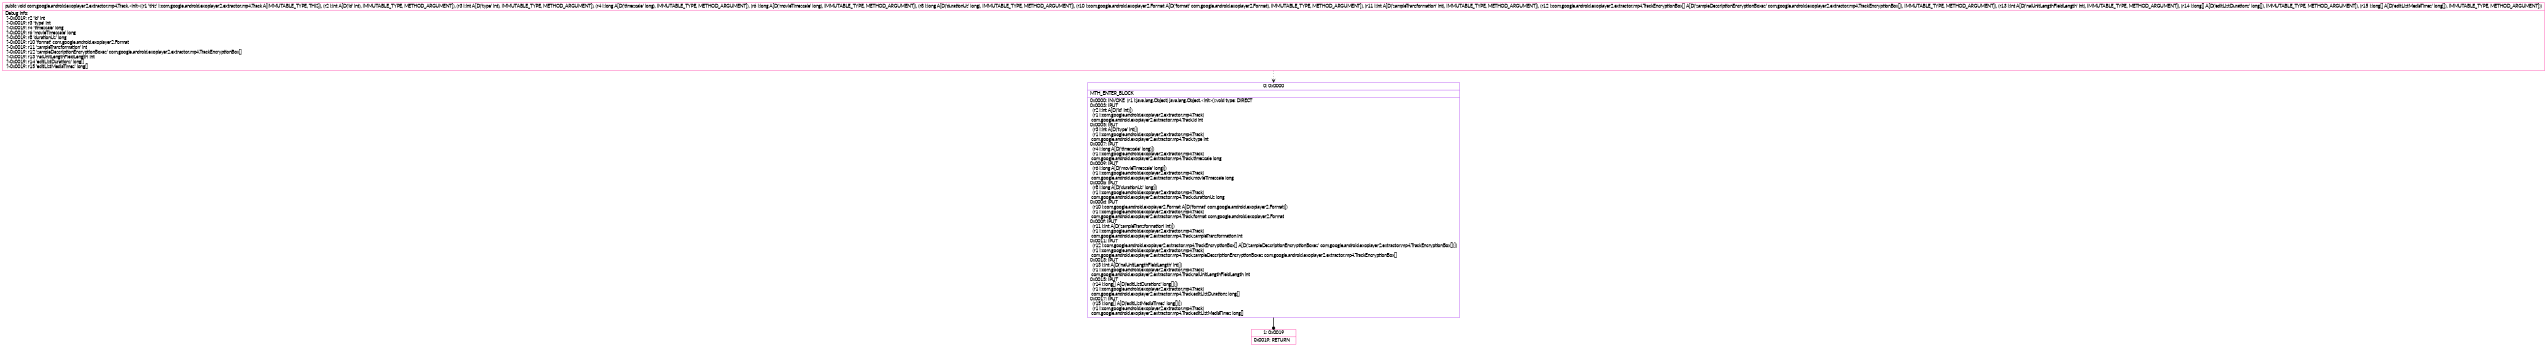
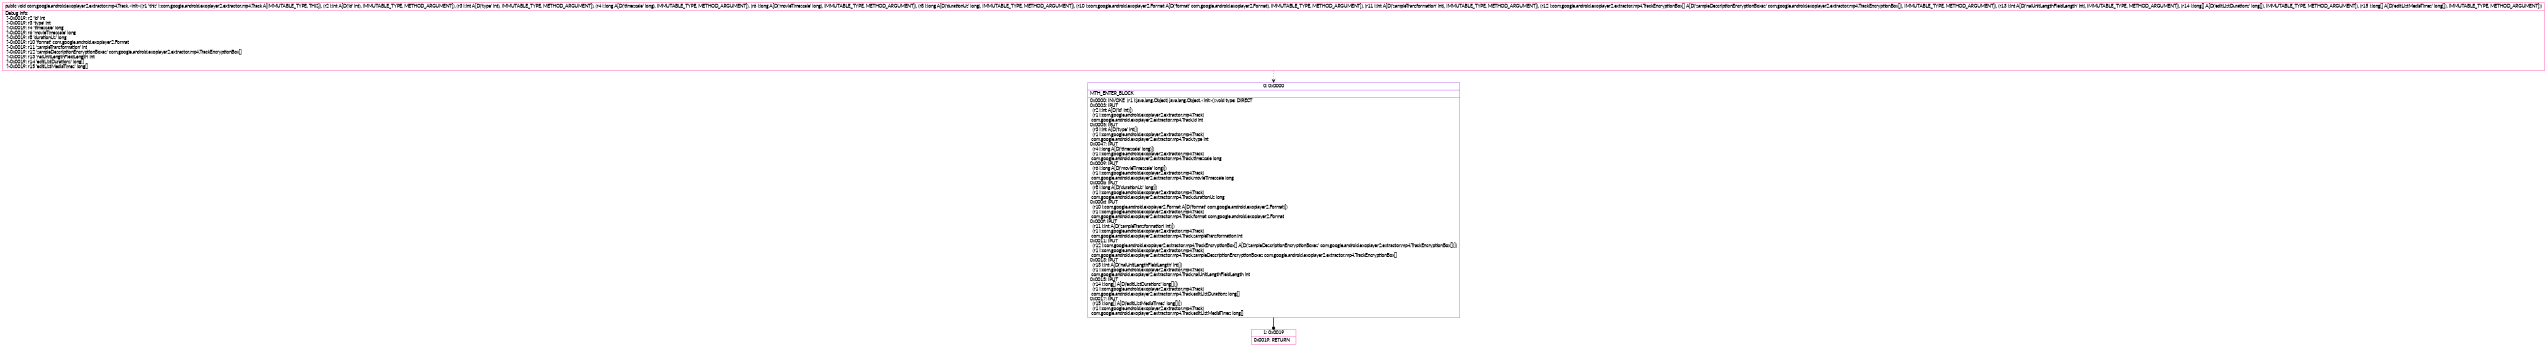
(1105, 145) -> (1105, 145)
